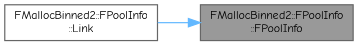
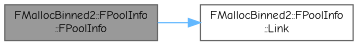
(173, 23) -> (173, 23)
